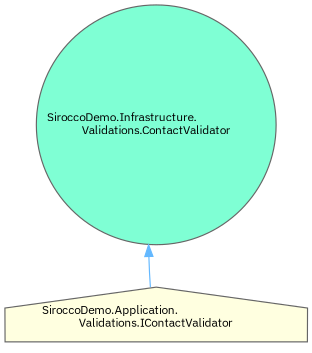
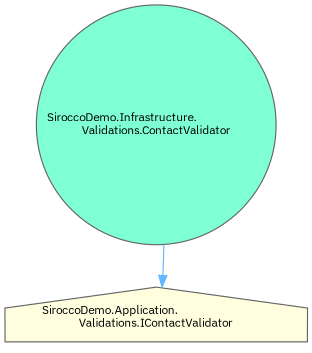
(149, 272) -> (163, 260)
